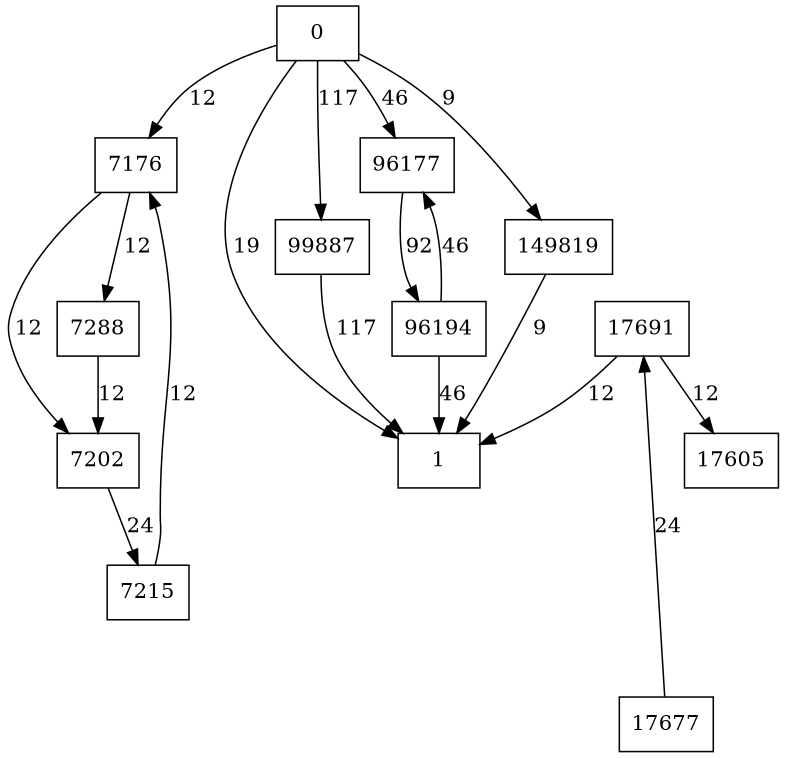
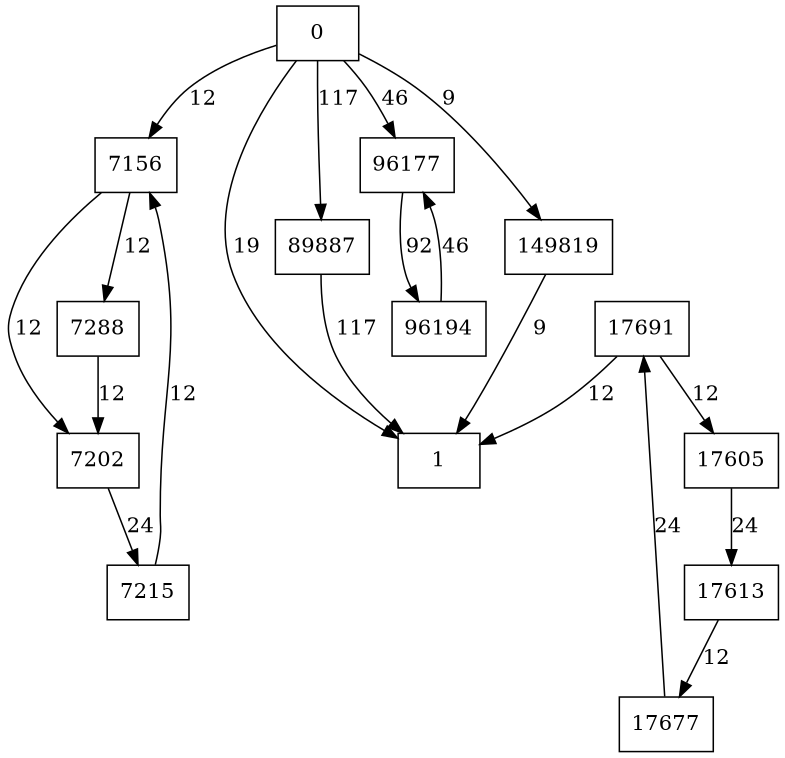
(136, 165) -> (136, 165)
(322, 247) -> (322, 247)
(439, 387) -> none
none -> (731, 592)
